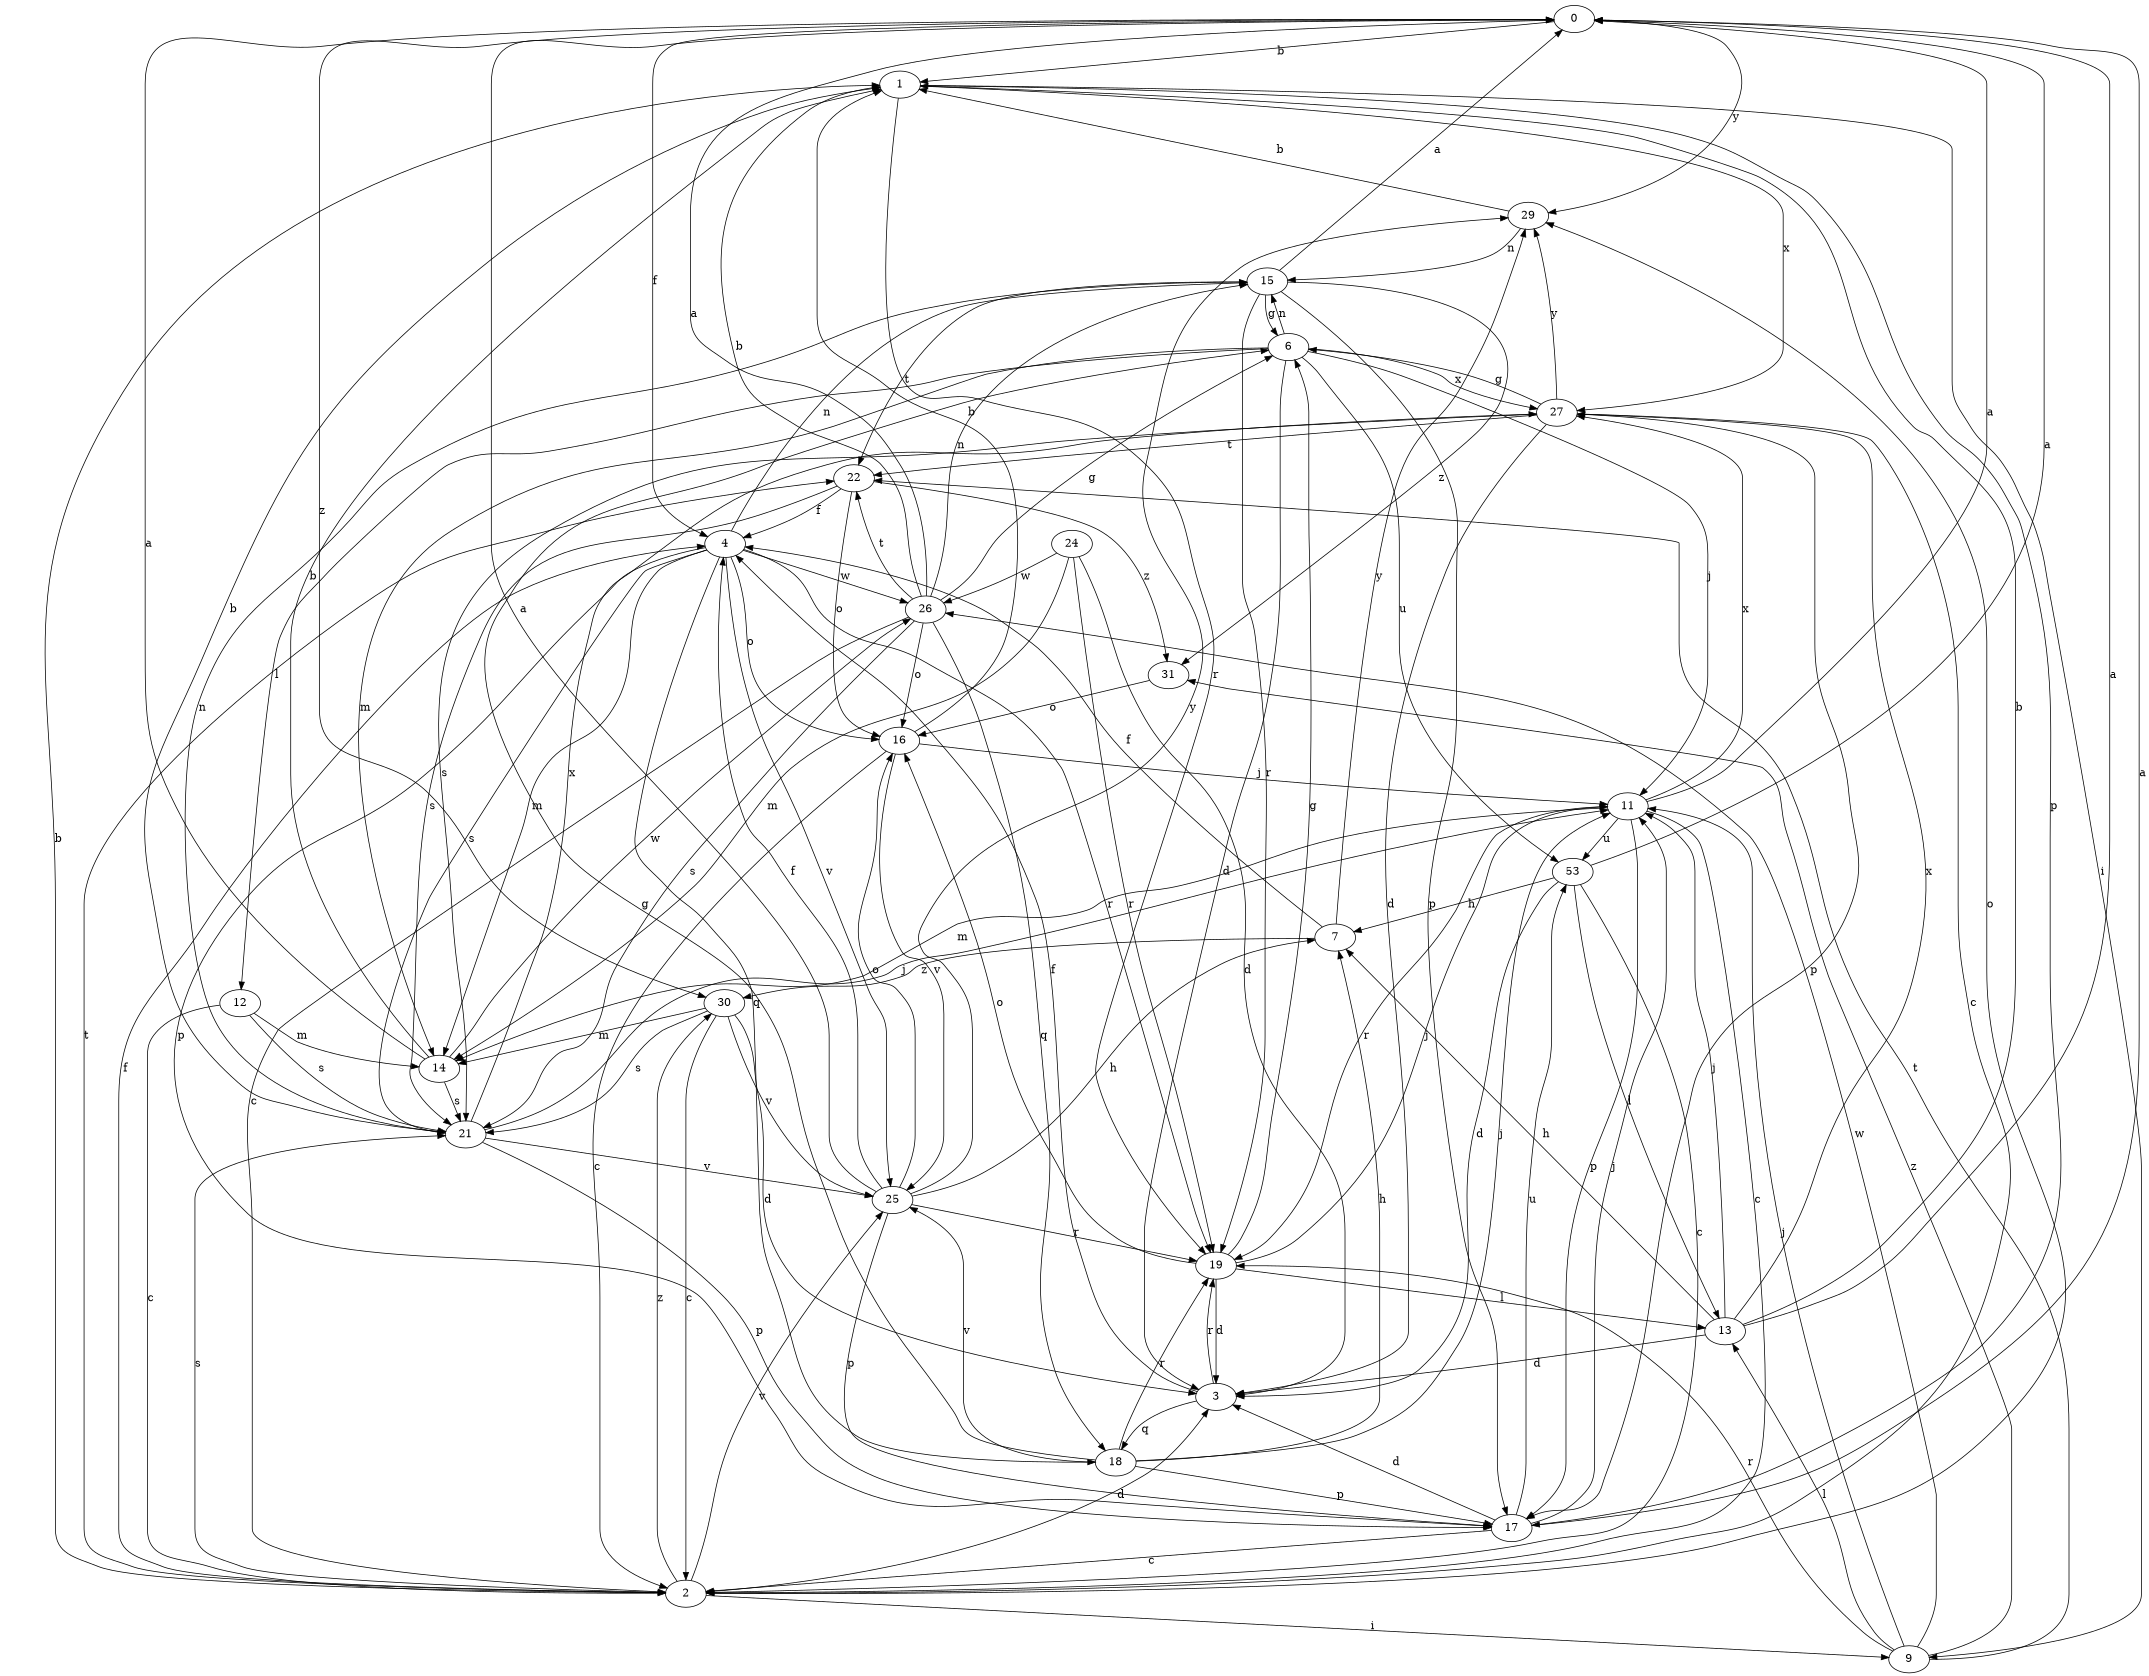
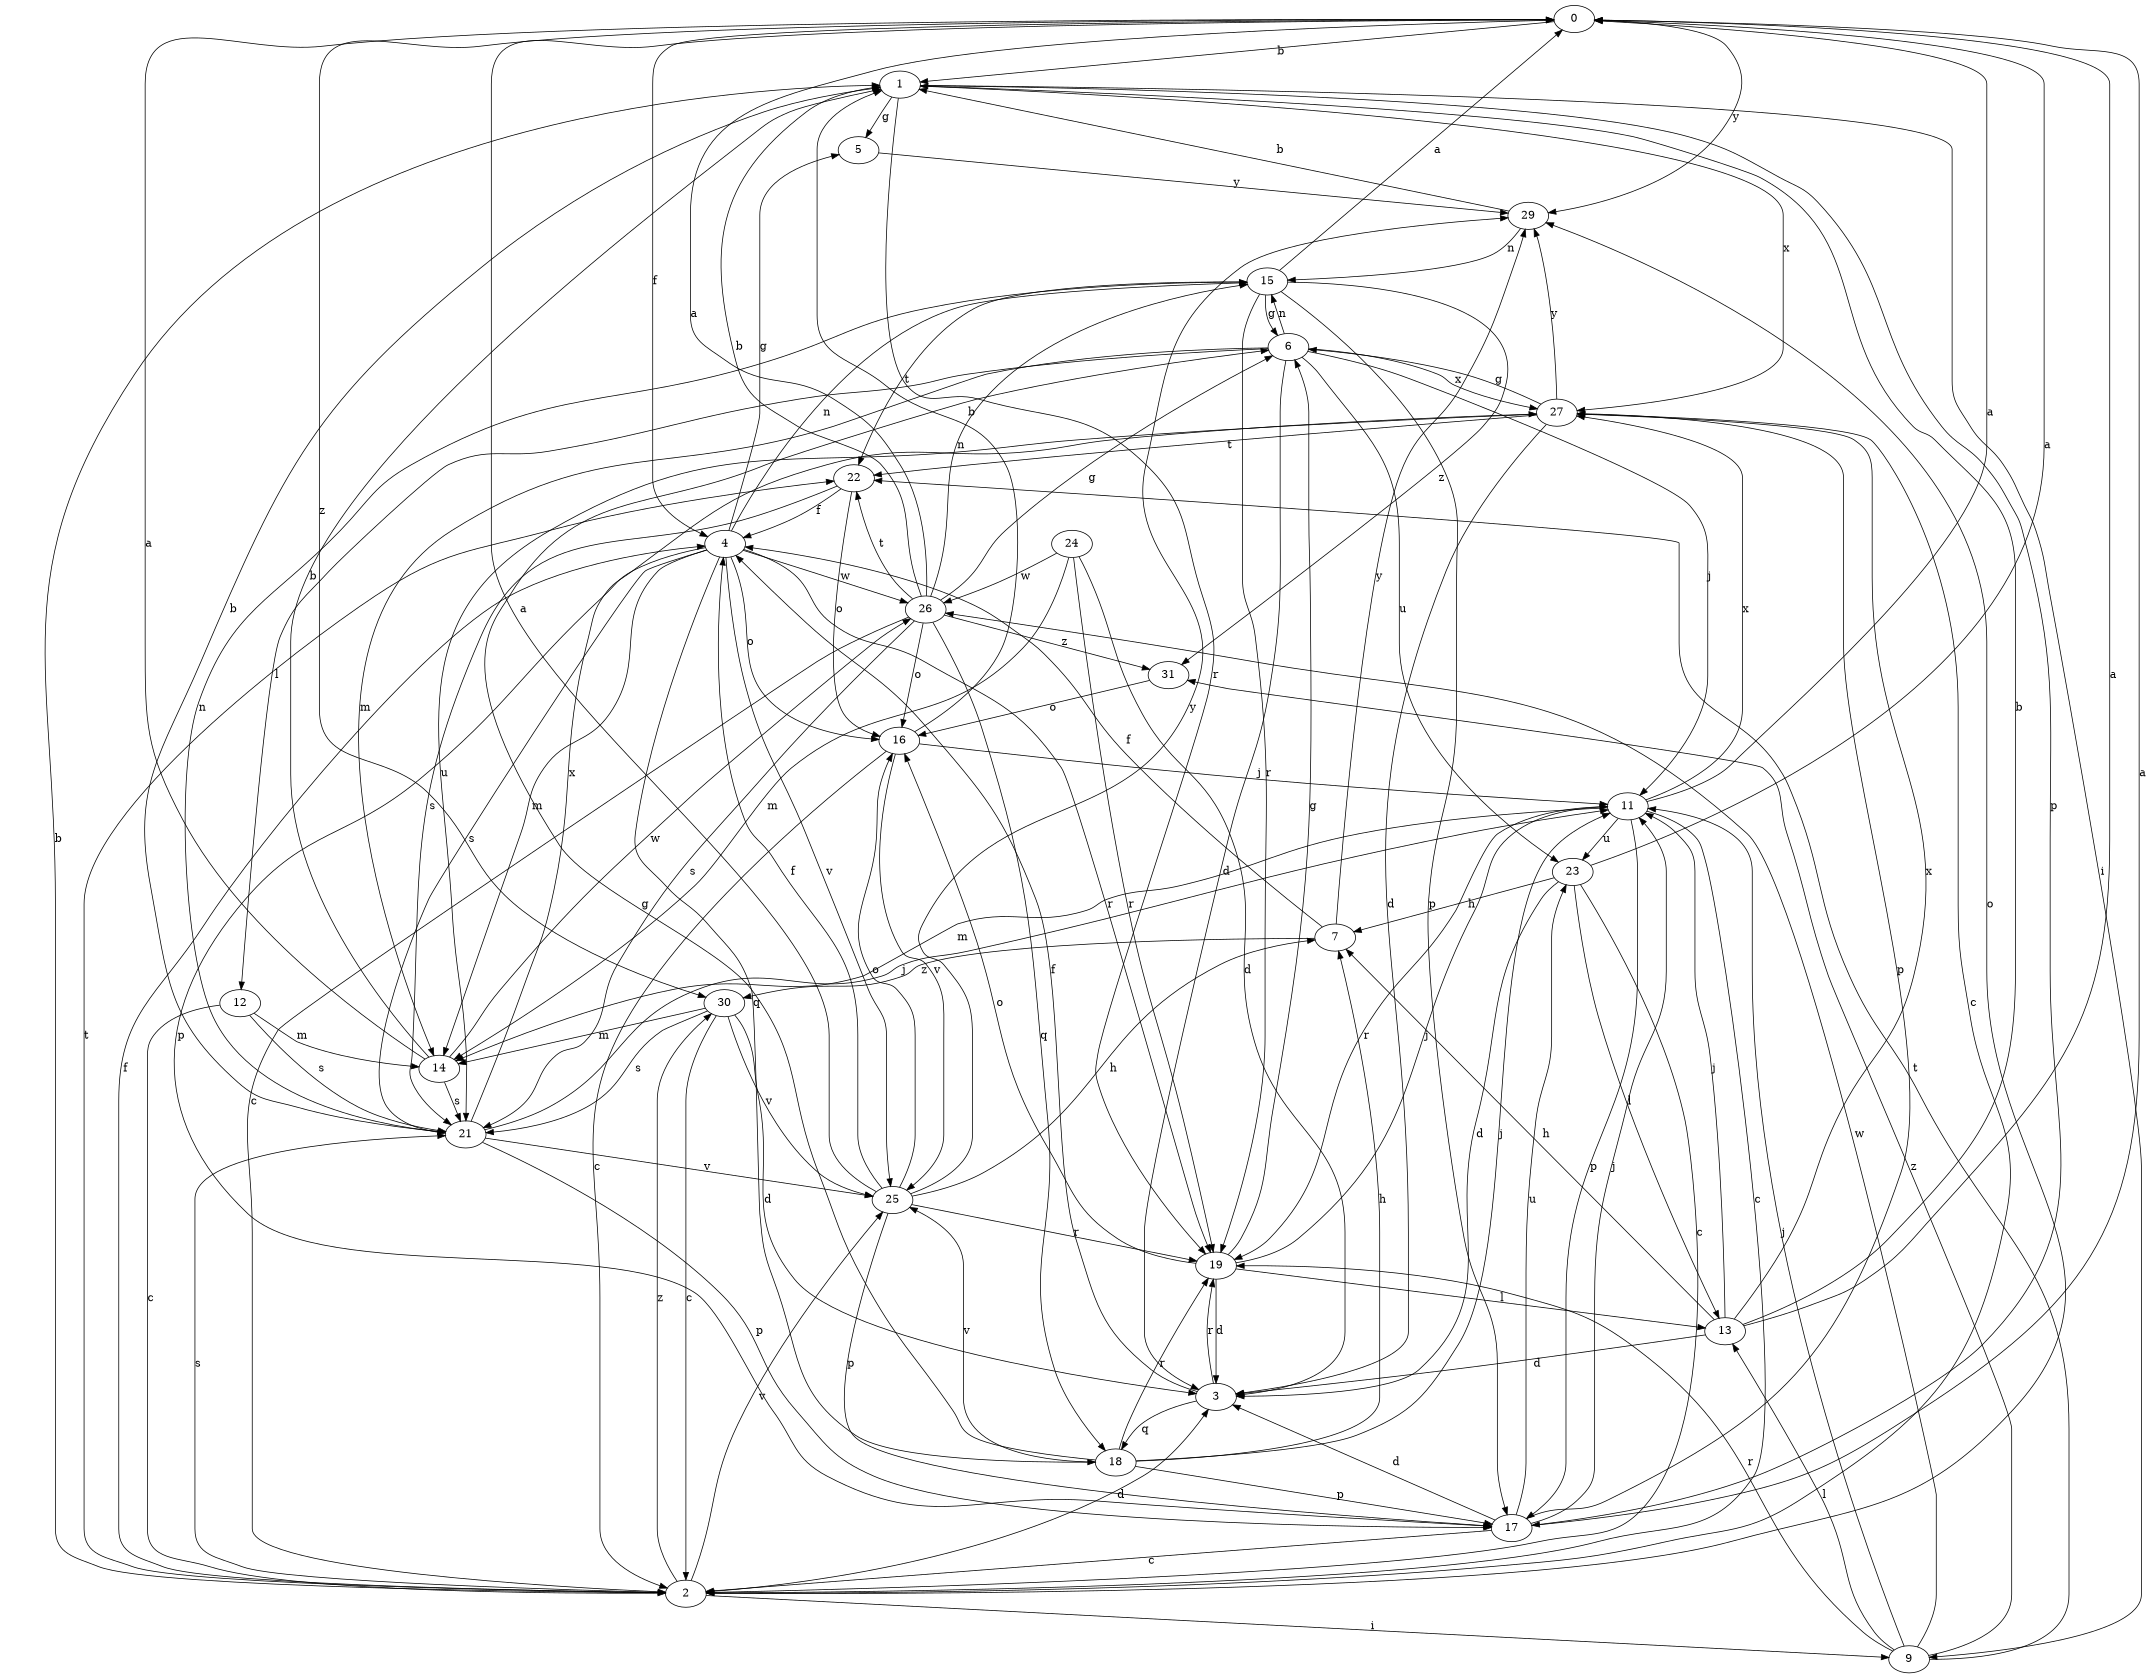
none -> (859, 150)
(1059, 516) -> (1043, 641)
(445, 774) -> (445, 774)
(1573, 872) -> (1573, 872)
(1841, 926) -> (1894, 955)
